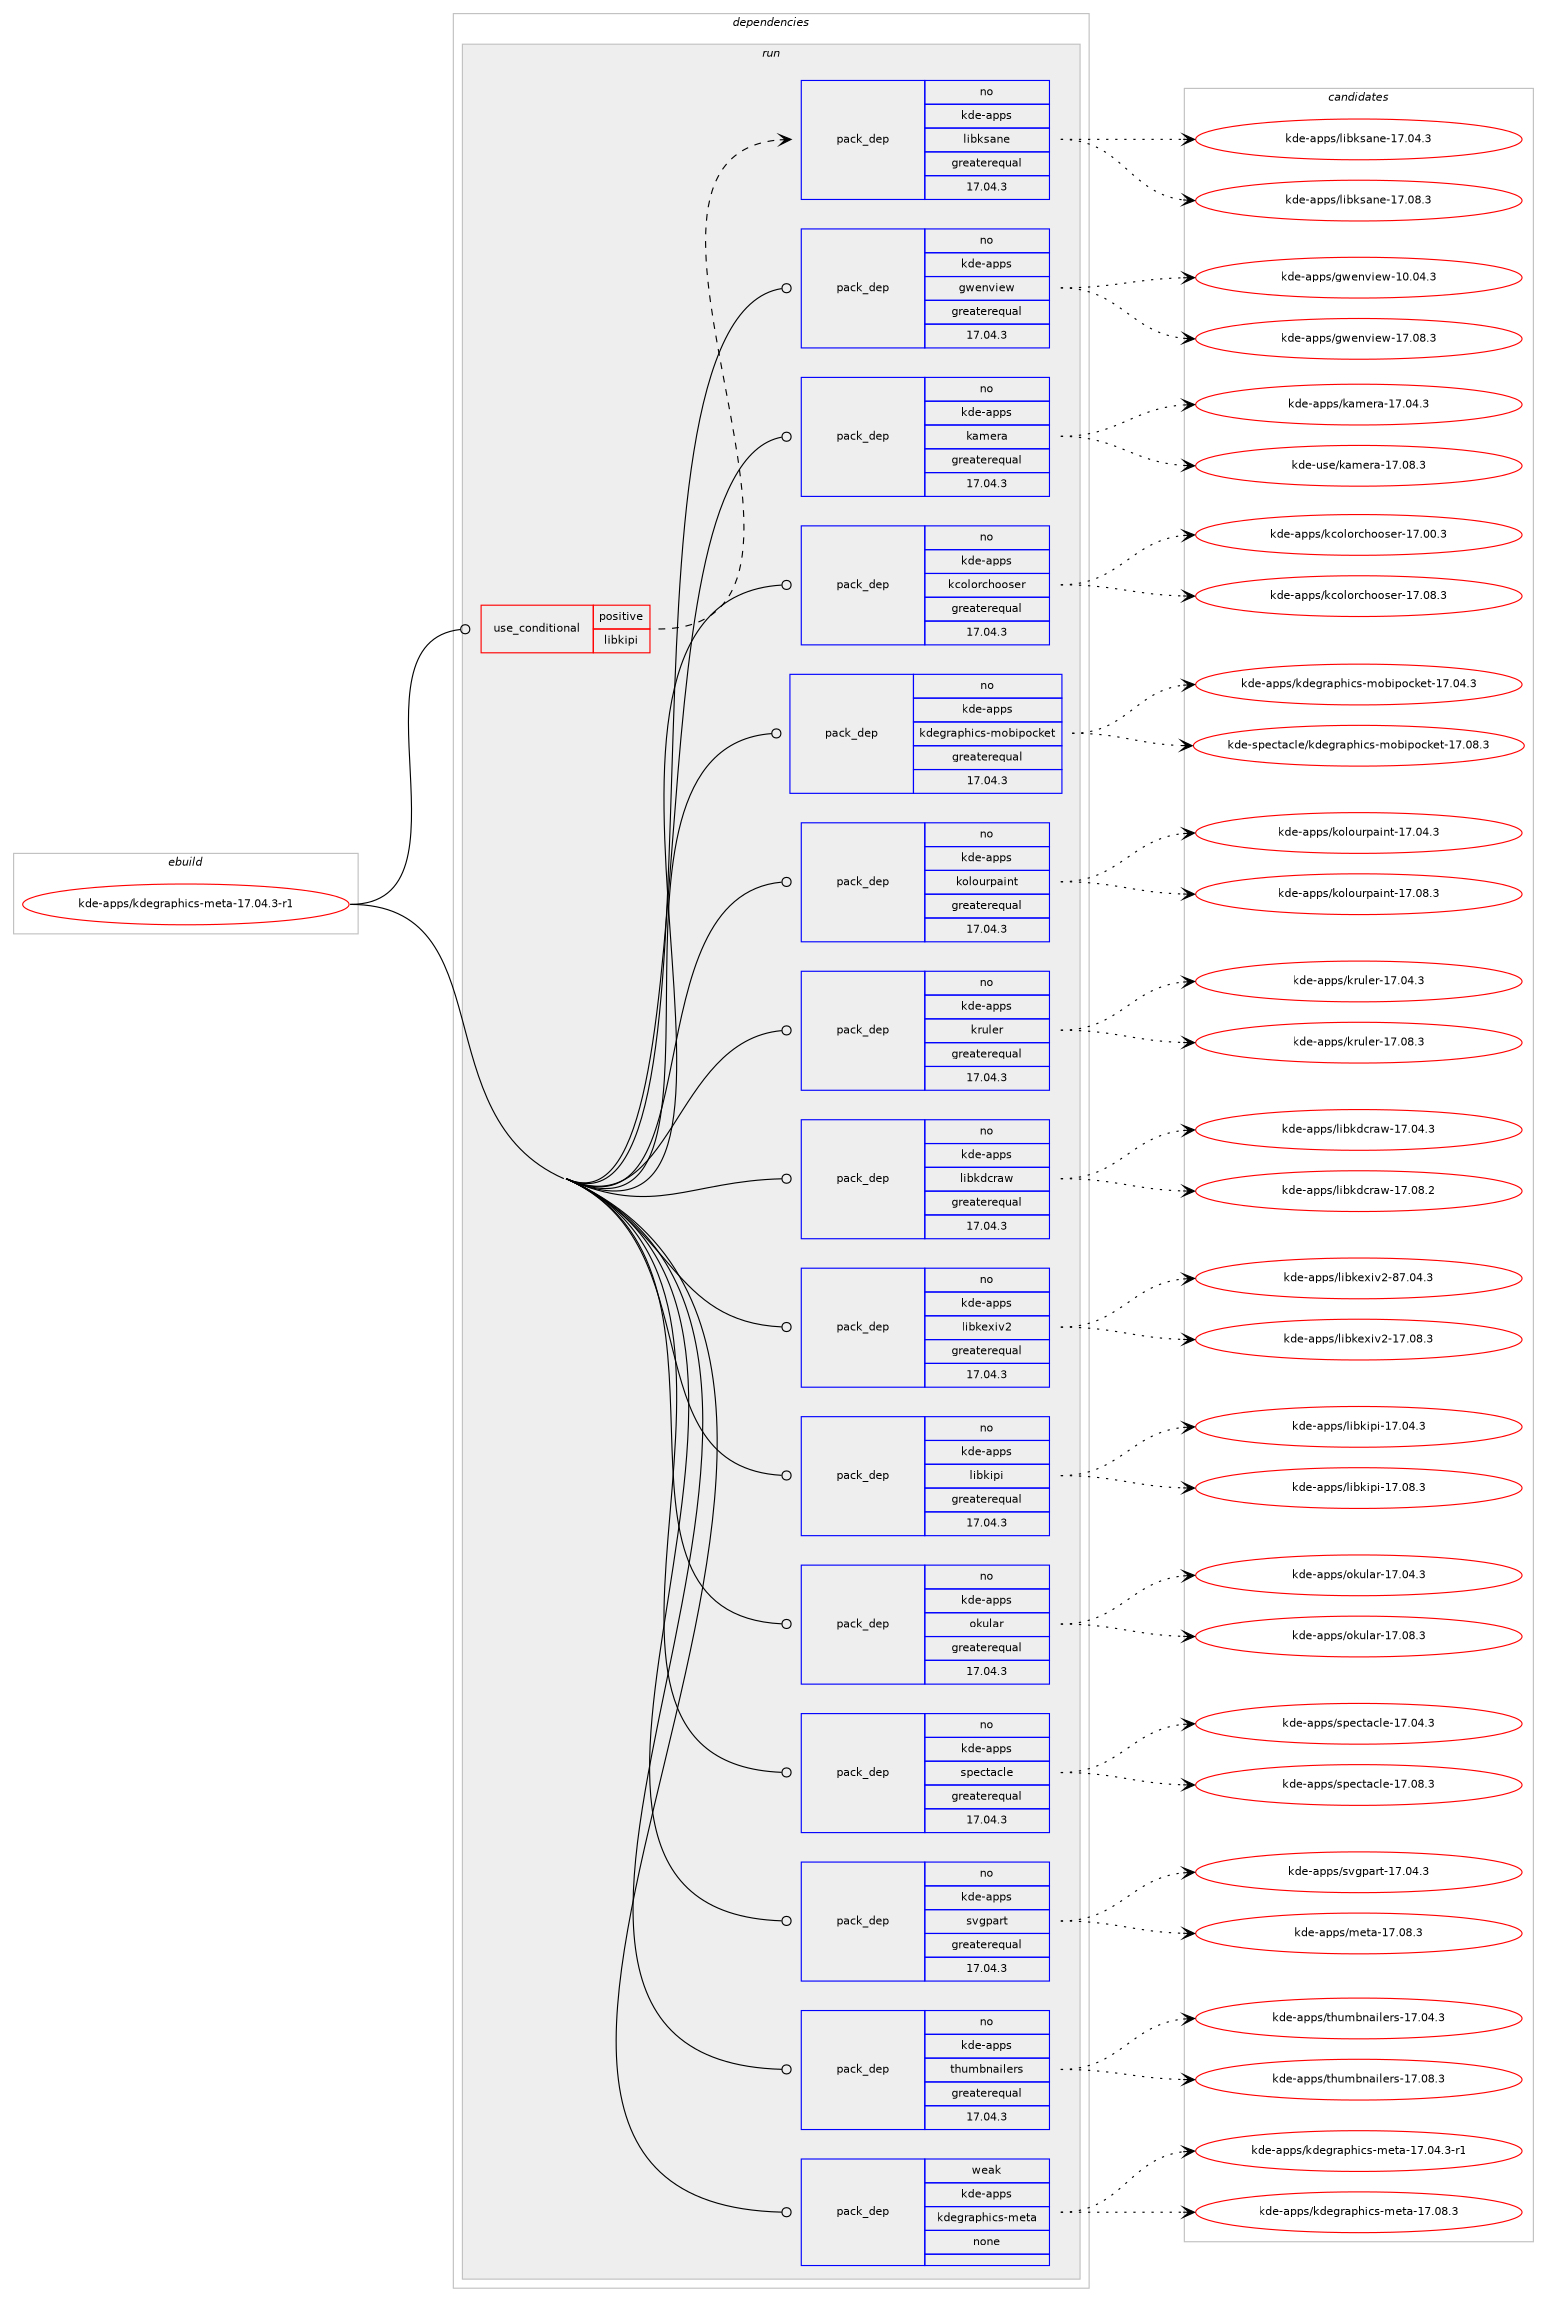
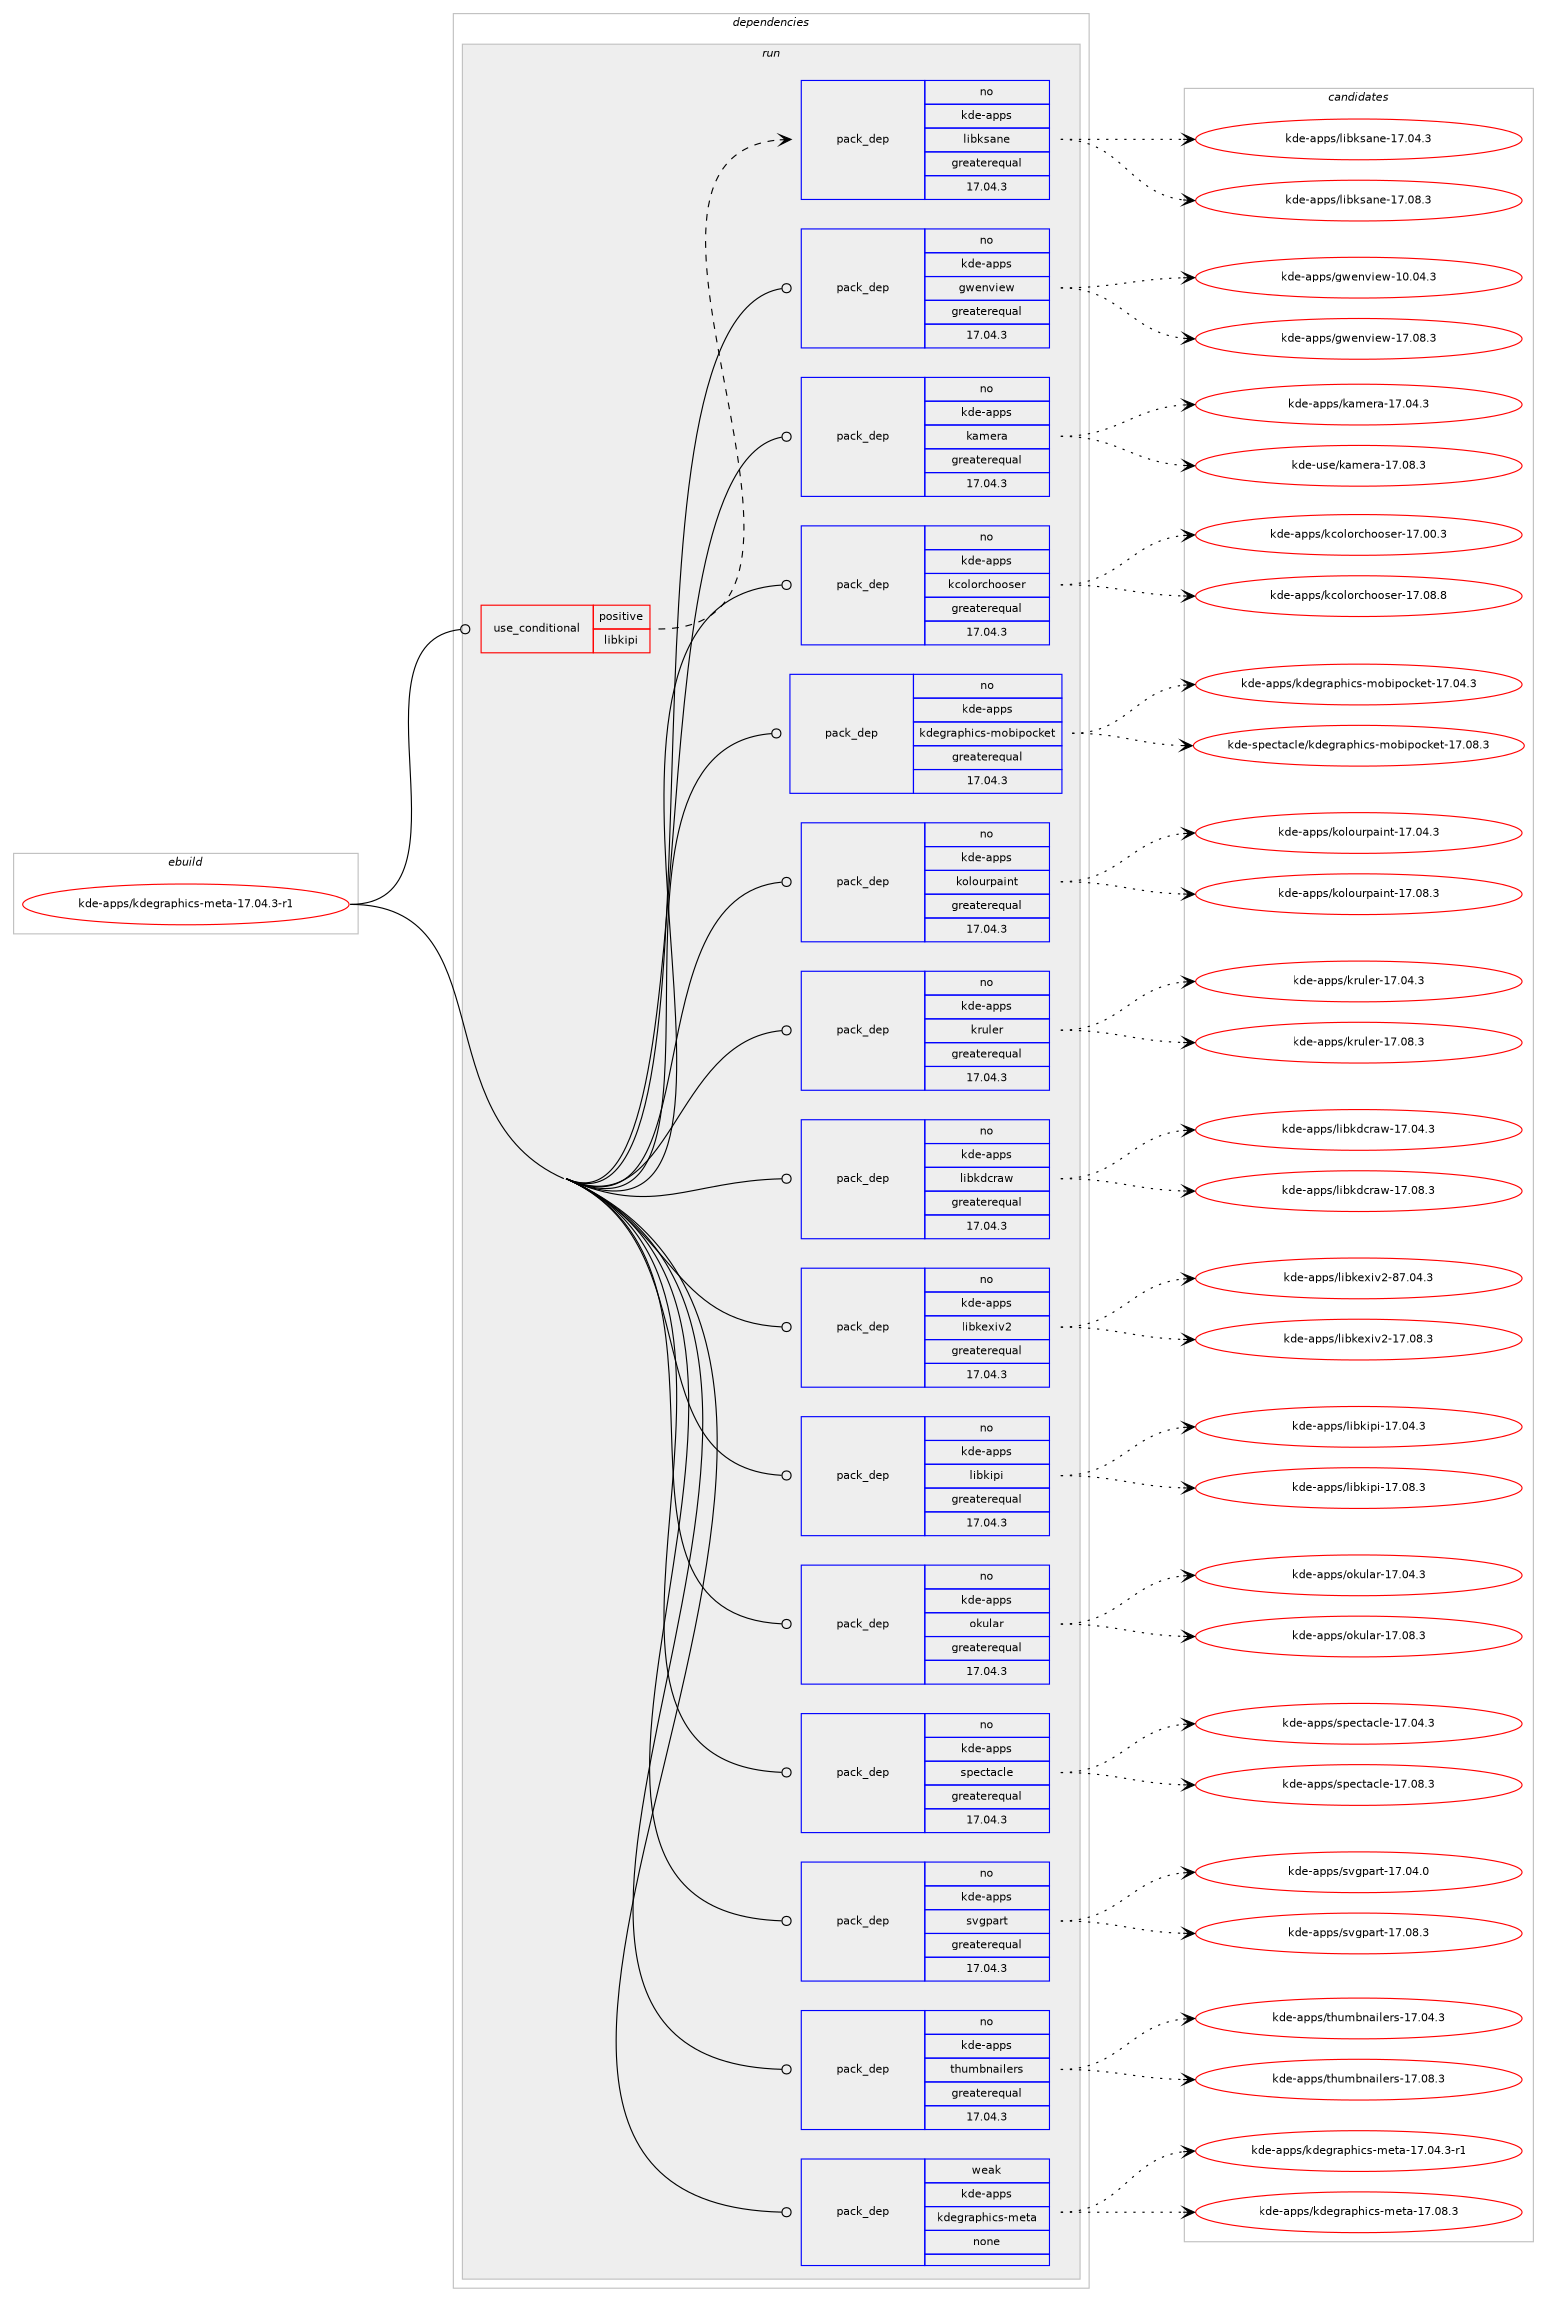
(1359, 596) -> (1359, 596)
(1359, 1191) -> (1359, 1191)
(1359, 1872) -> (1359, 1872)
(1359, 1933) -> (1359, 1933)
